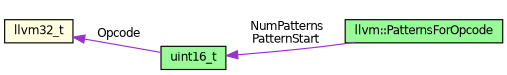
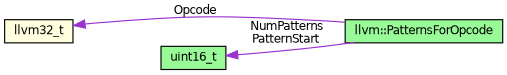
(123, 46) -> (215, 17)
